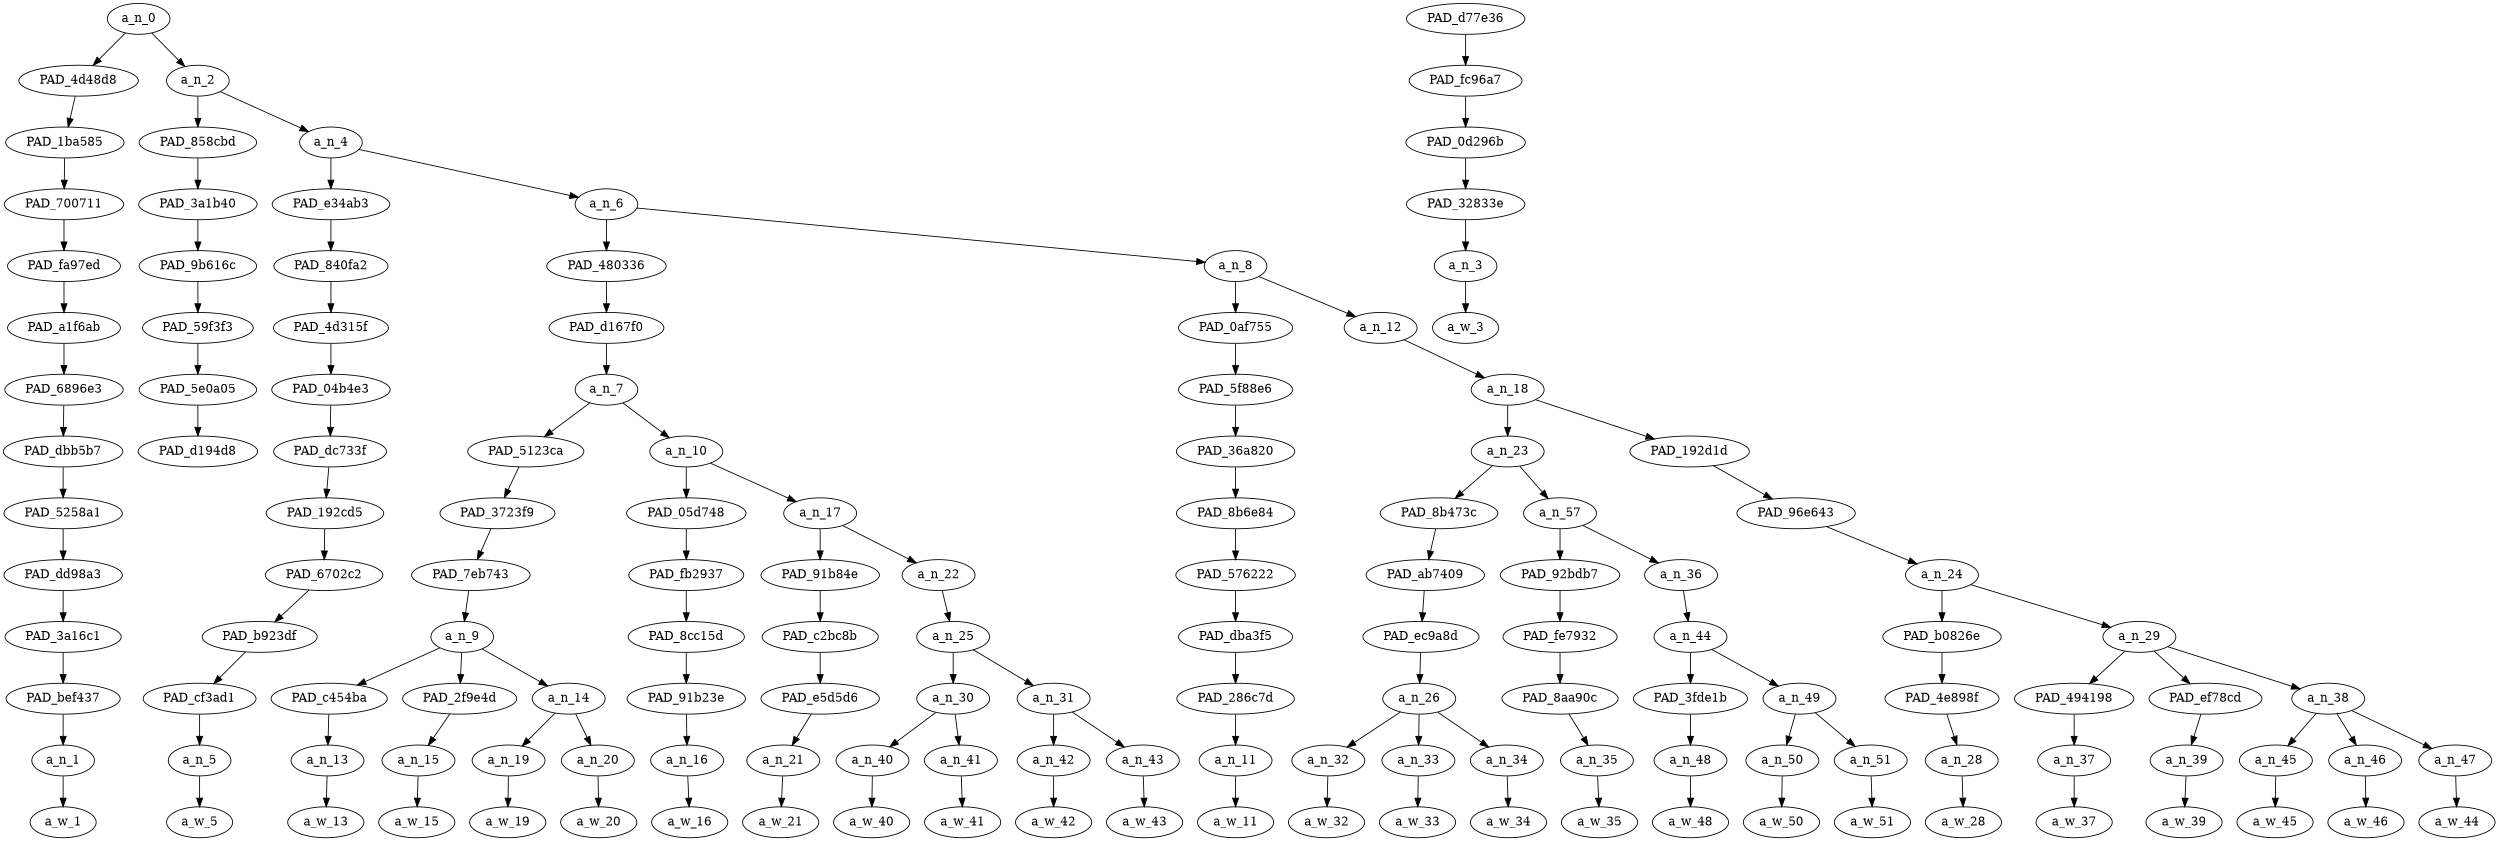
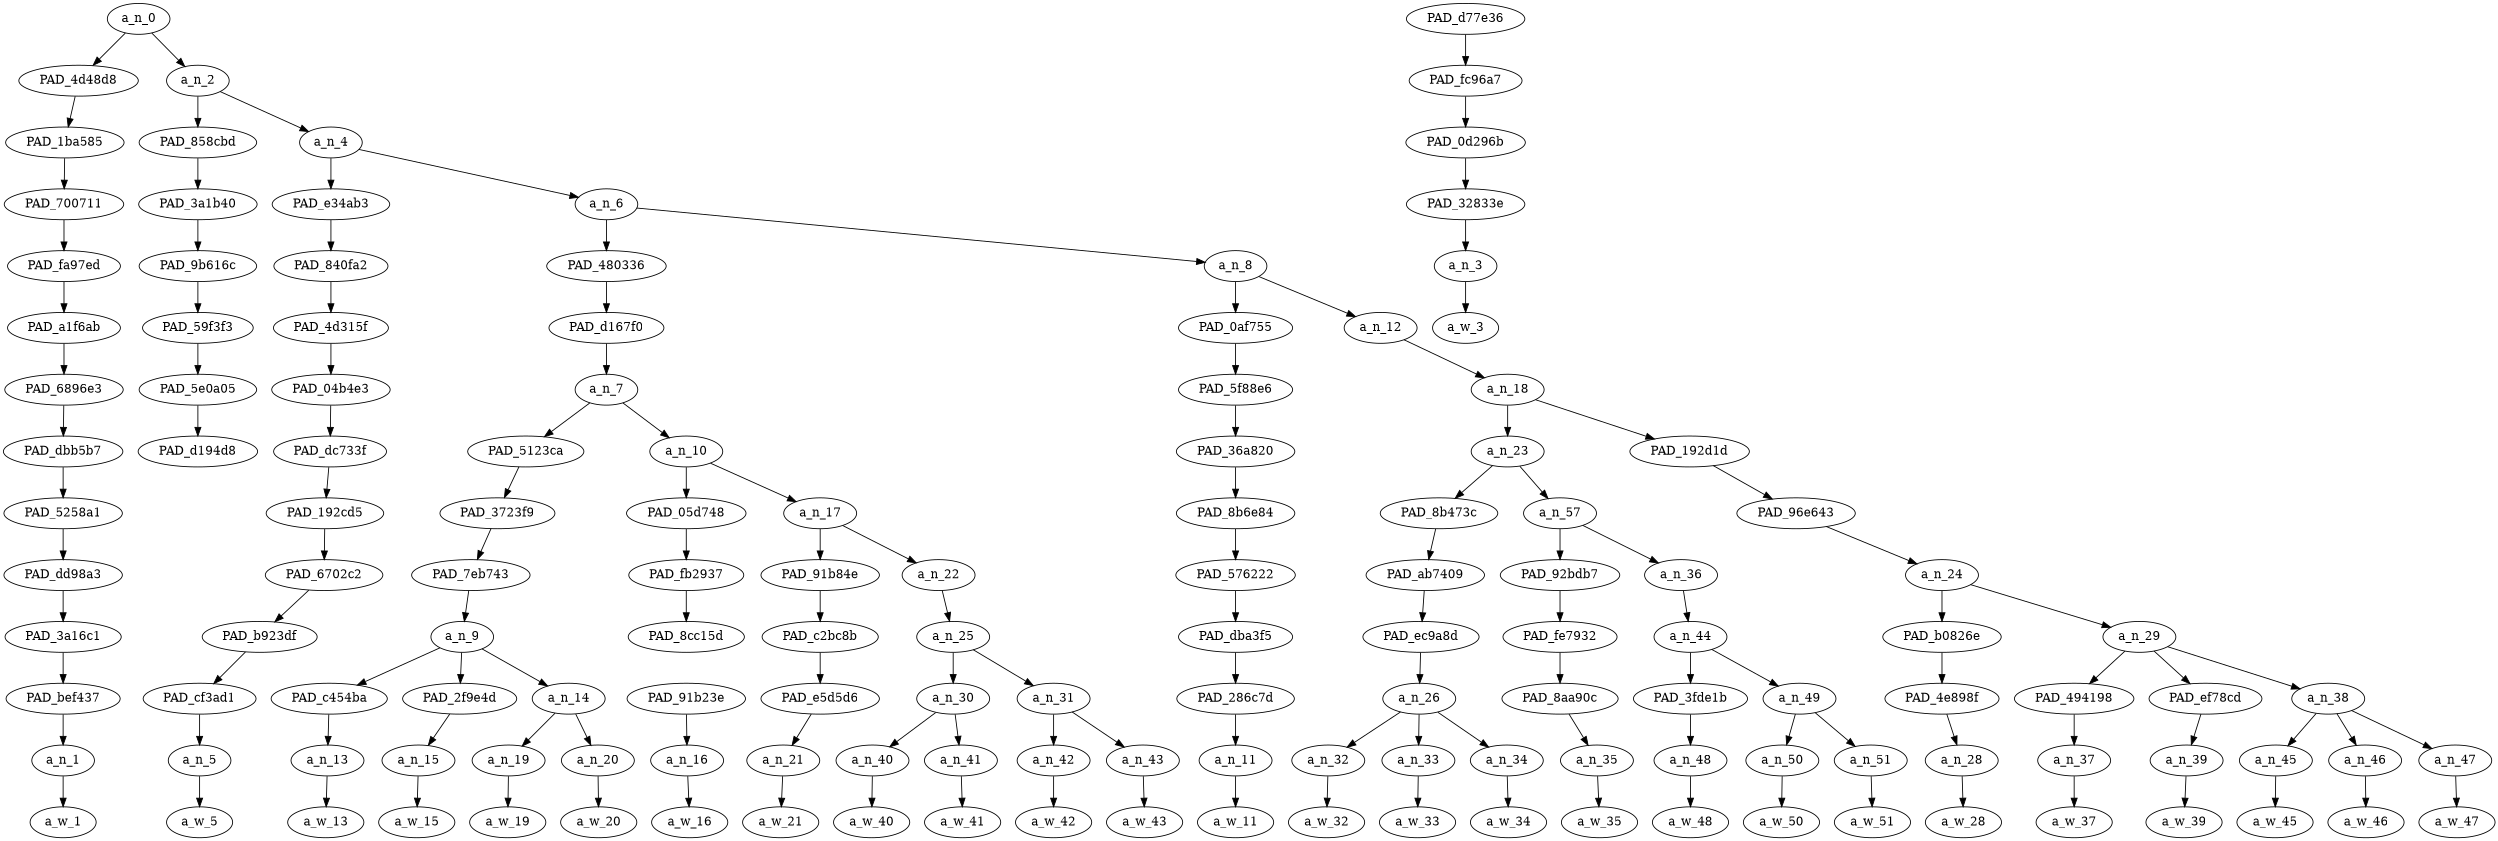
(686, 664) -> none
(2457, 822) -> (2457, 822)
